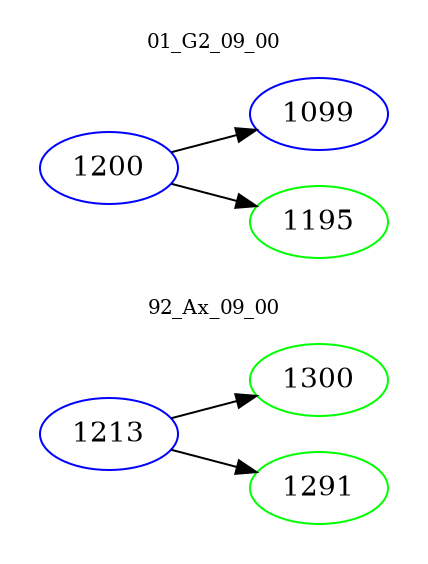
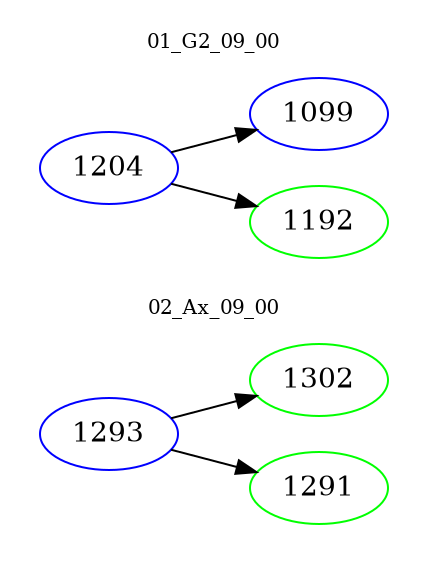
(109, 168) -> (109, 168)
(319, 222) -> (319, 222)
(214, 309) -> (214, 309)
(319, 380) -> (319, 380)
(109, 434) -> (109, 434)
